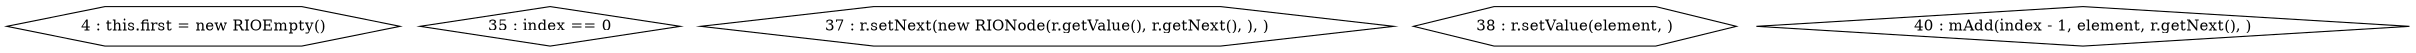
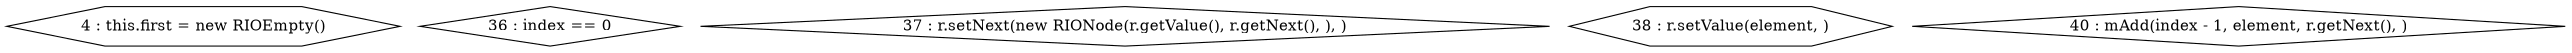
(550, 26) -> (550, 26)
(1047, 26) -> (1125, 26)
